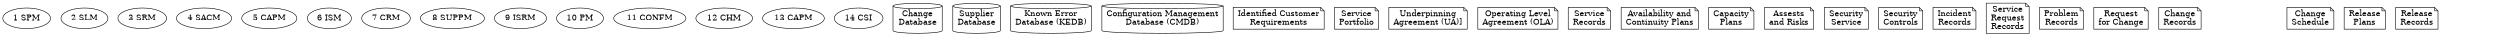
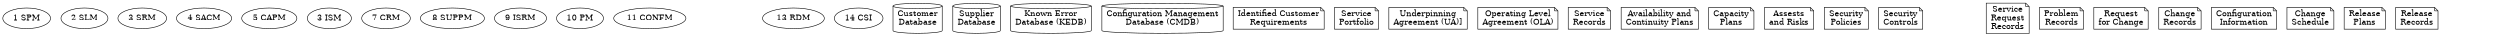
(329, 18) -> (329, 18)
(724, 18) -> none
(793, 18) -> (793, 18)
(918, 18) -> (918, 18)
(1846, 18) -> (1846, 18)
(1954, 18) -> none
none -> (2244, 18)
